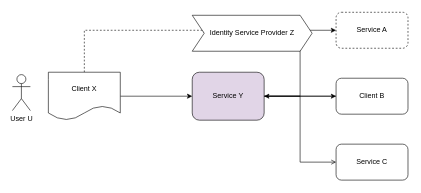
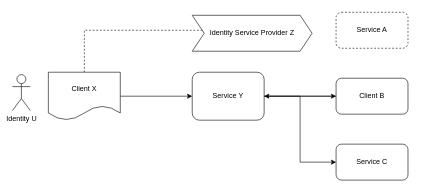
(330, 30) -> none
(228, 96) -> (228, 96)
(22, 119) -> (22, 119)
(332, 162) -> (330, 162)
